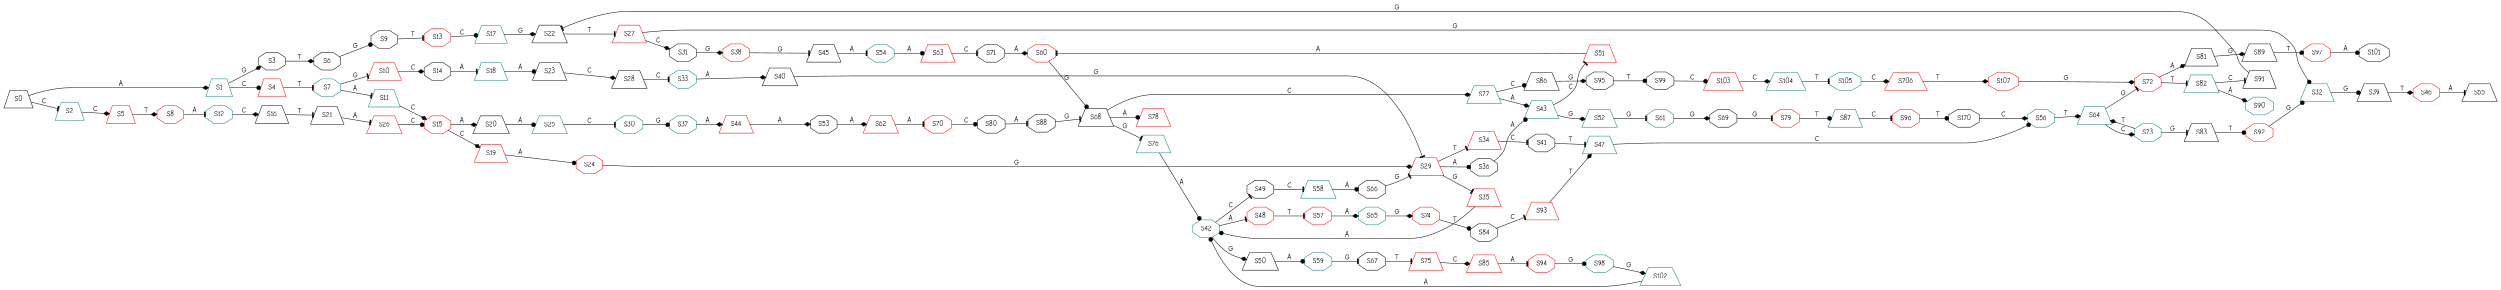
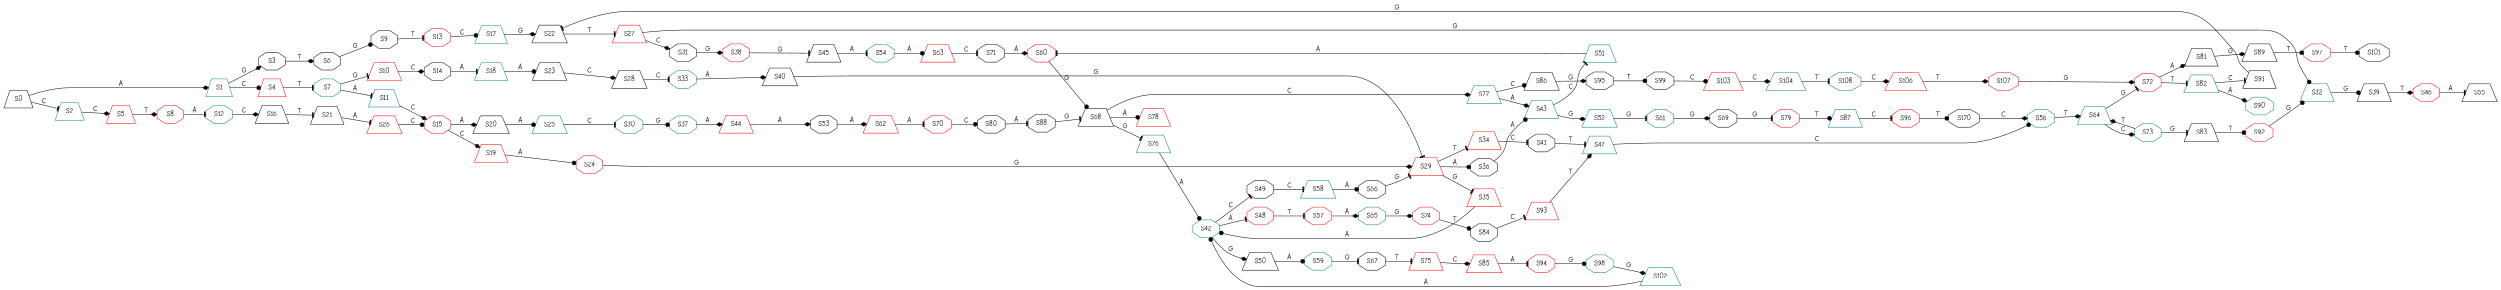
(2346, 49) -> (2346, 49)
(1600, 54) -> (1600, 54)
(1845, 81) -> (1845, 81)
(1906, 81) -> (1906, 81)
